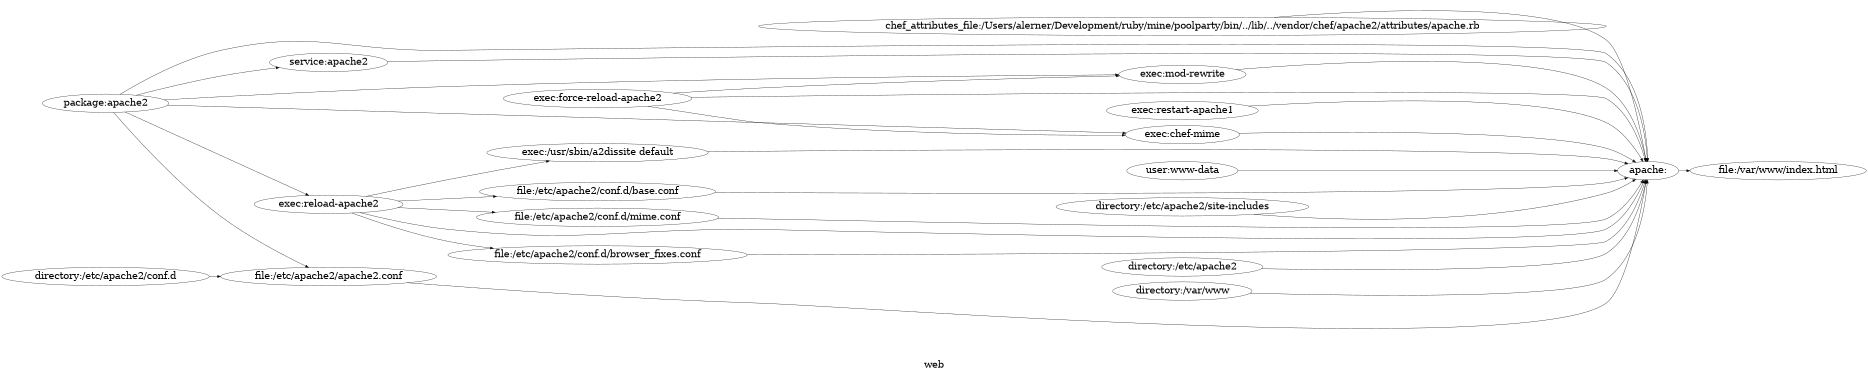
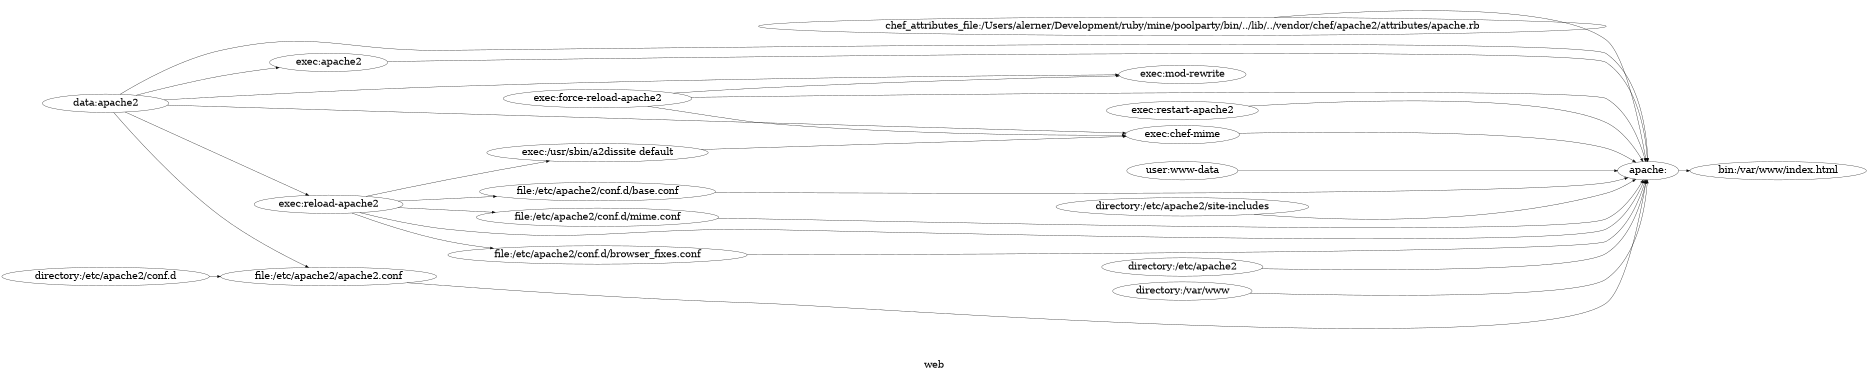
(329, 62) -> (329, 62)
(1464, 62) -> none
(106, 103) -> (106, 103)
(1182, 111) -> (1182, 111)
(1167, 150) -> (912, 143)
(1778, 171) -> (1778, 171)
